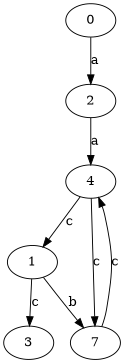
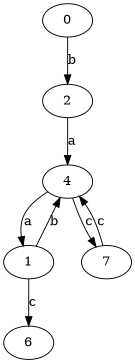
(95, 61) -> (72, 61)
(69, 222) -> (28, 222)
(60, 299) -> (46, 226)
(29, 343) -> (29, 343)
